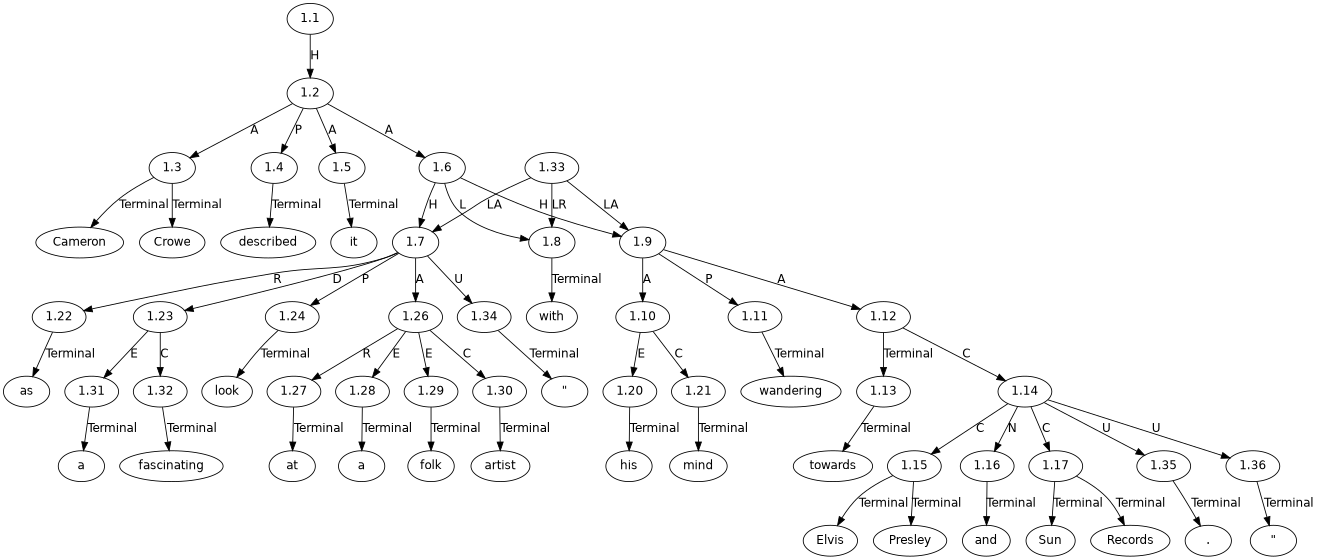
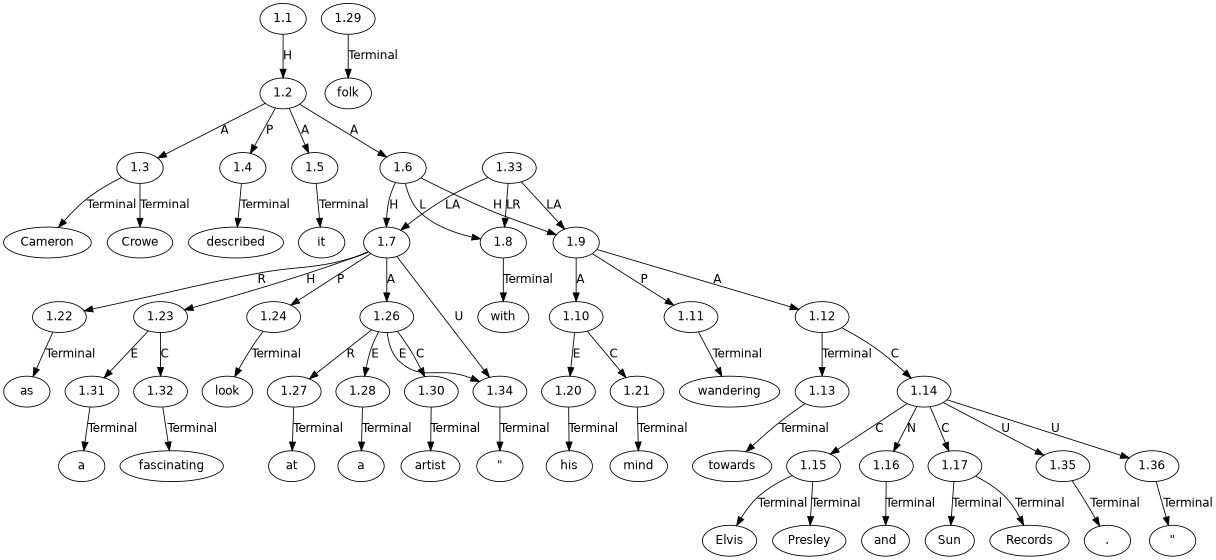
(337, 280) -> (311, 280)
(422, 350) -> (416, 371)
